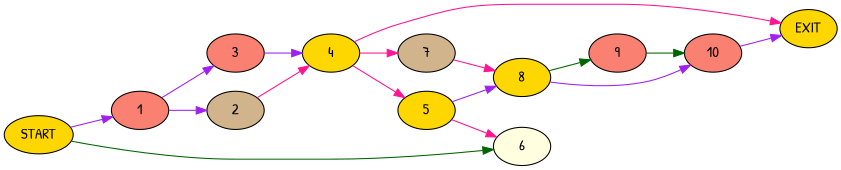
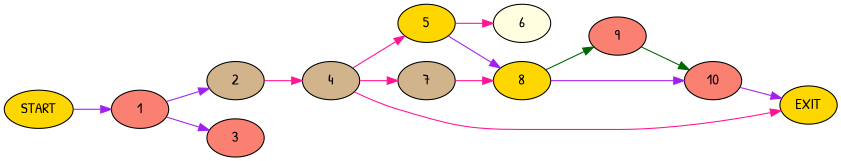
(278, 53) -> none
(331, 53) -> (331, 81)
(277, 159) -> none
